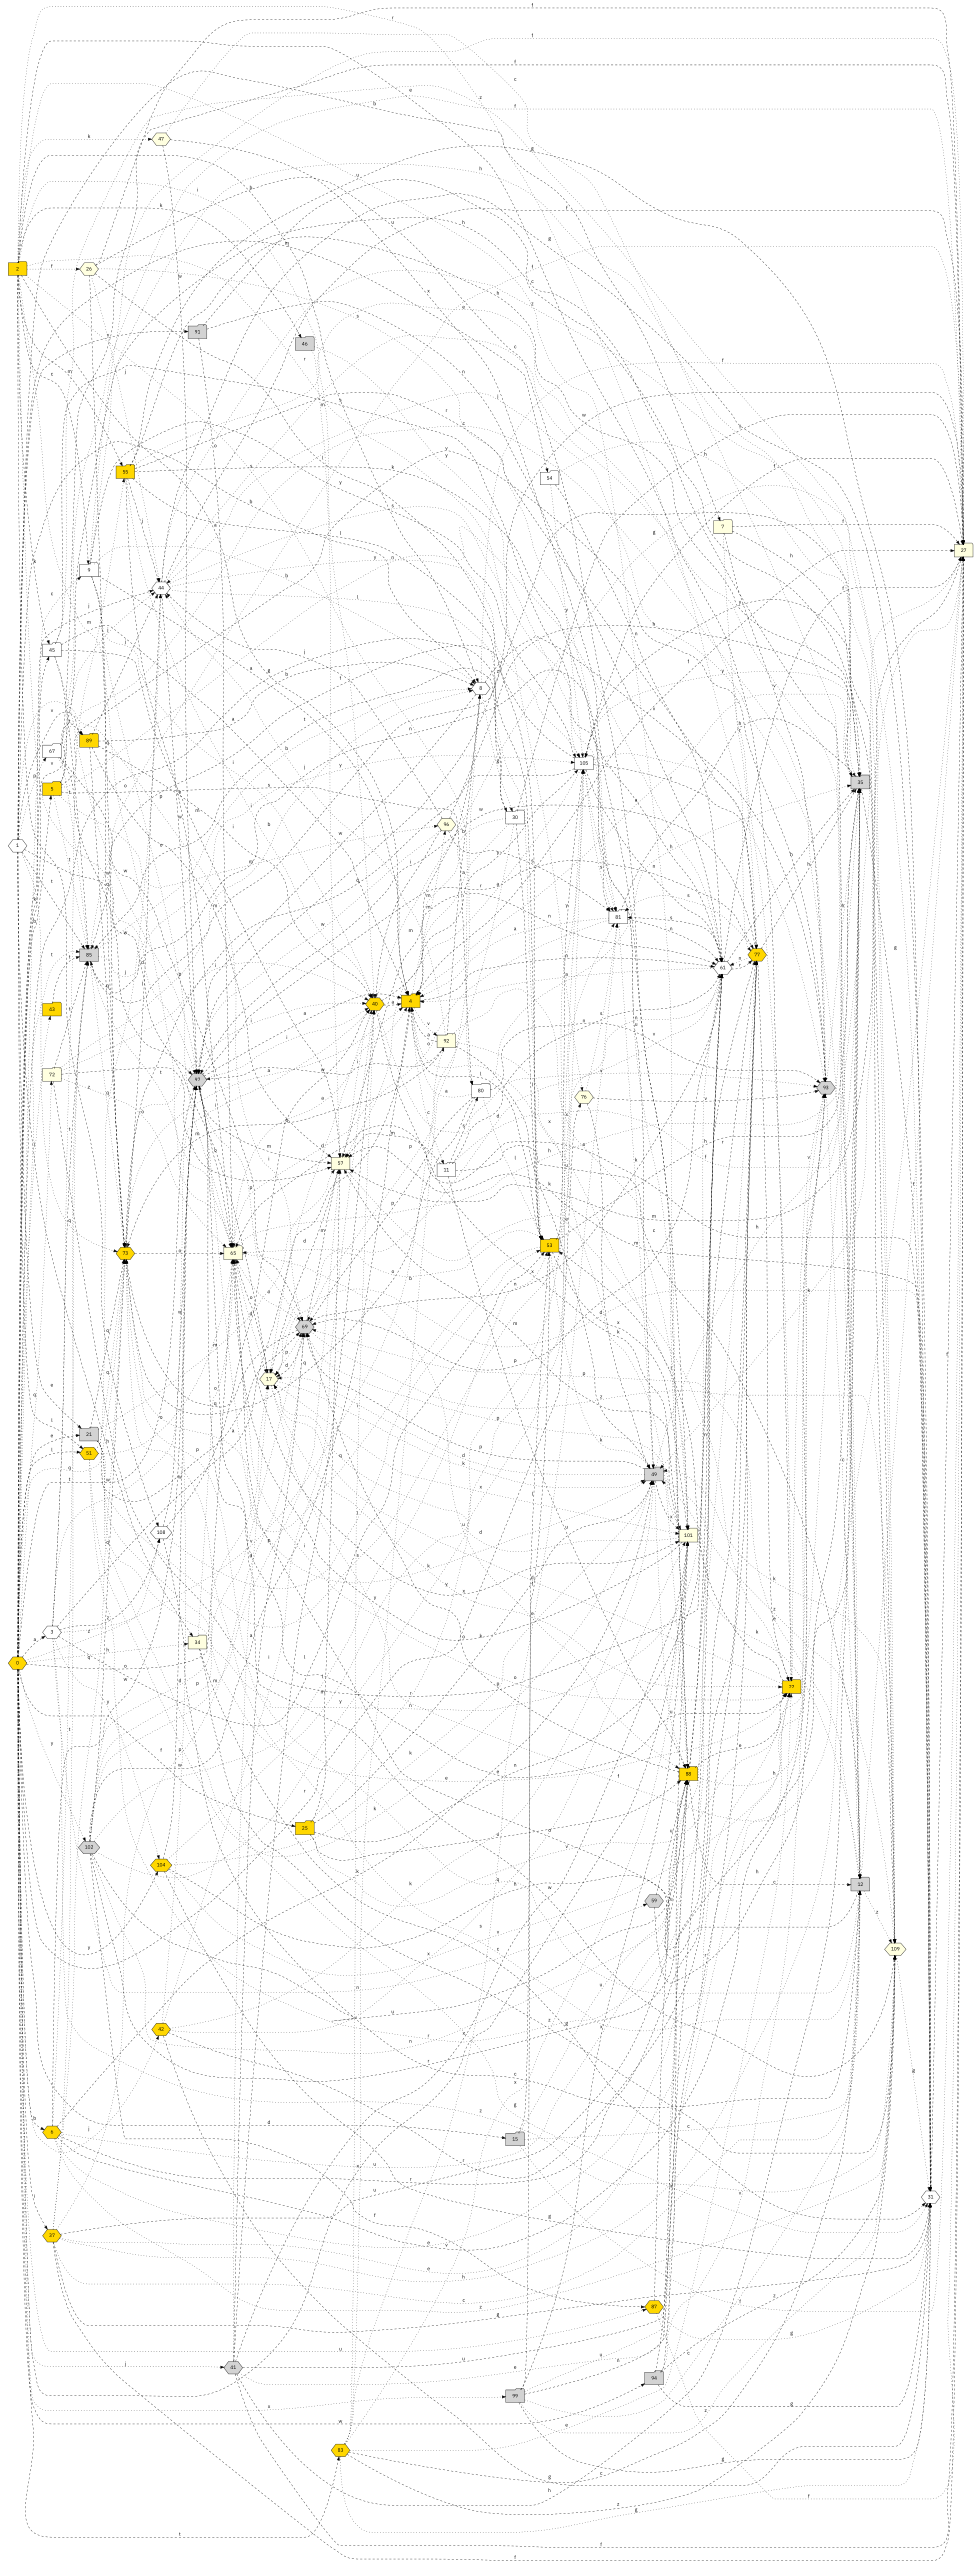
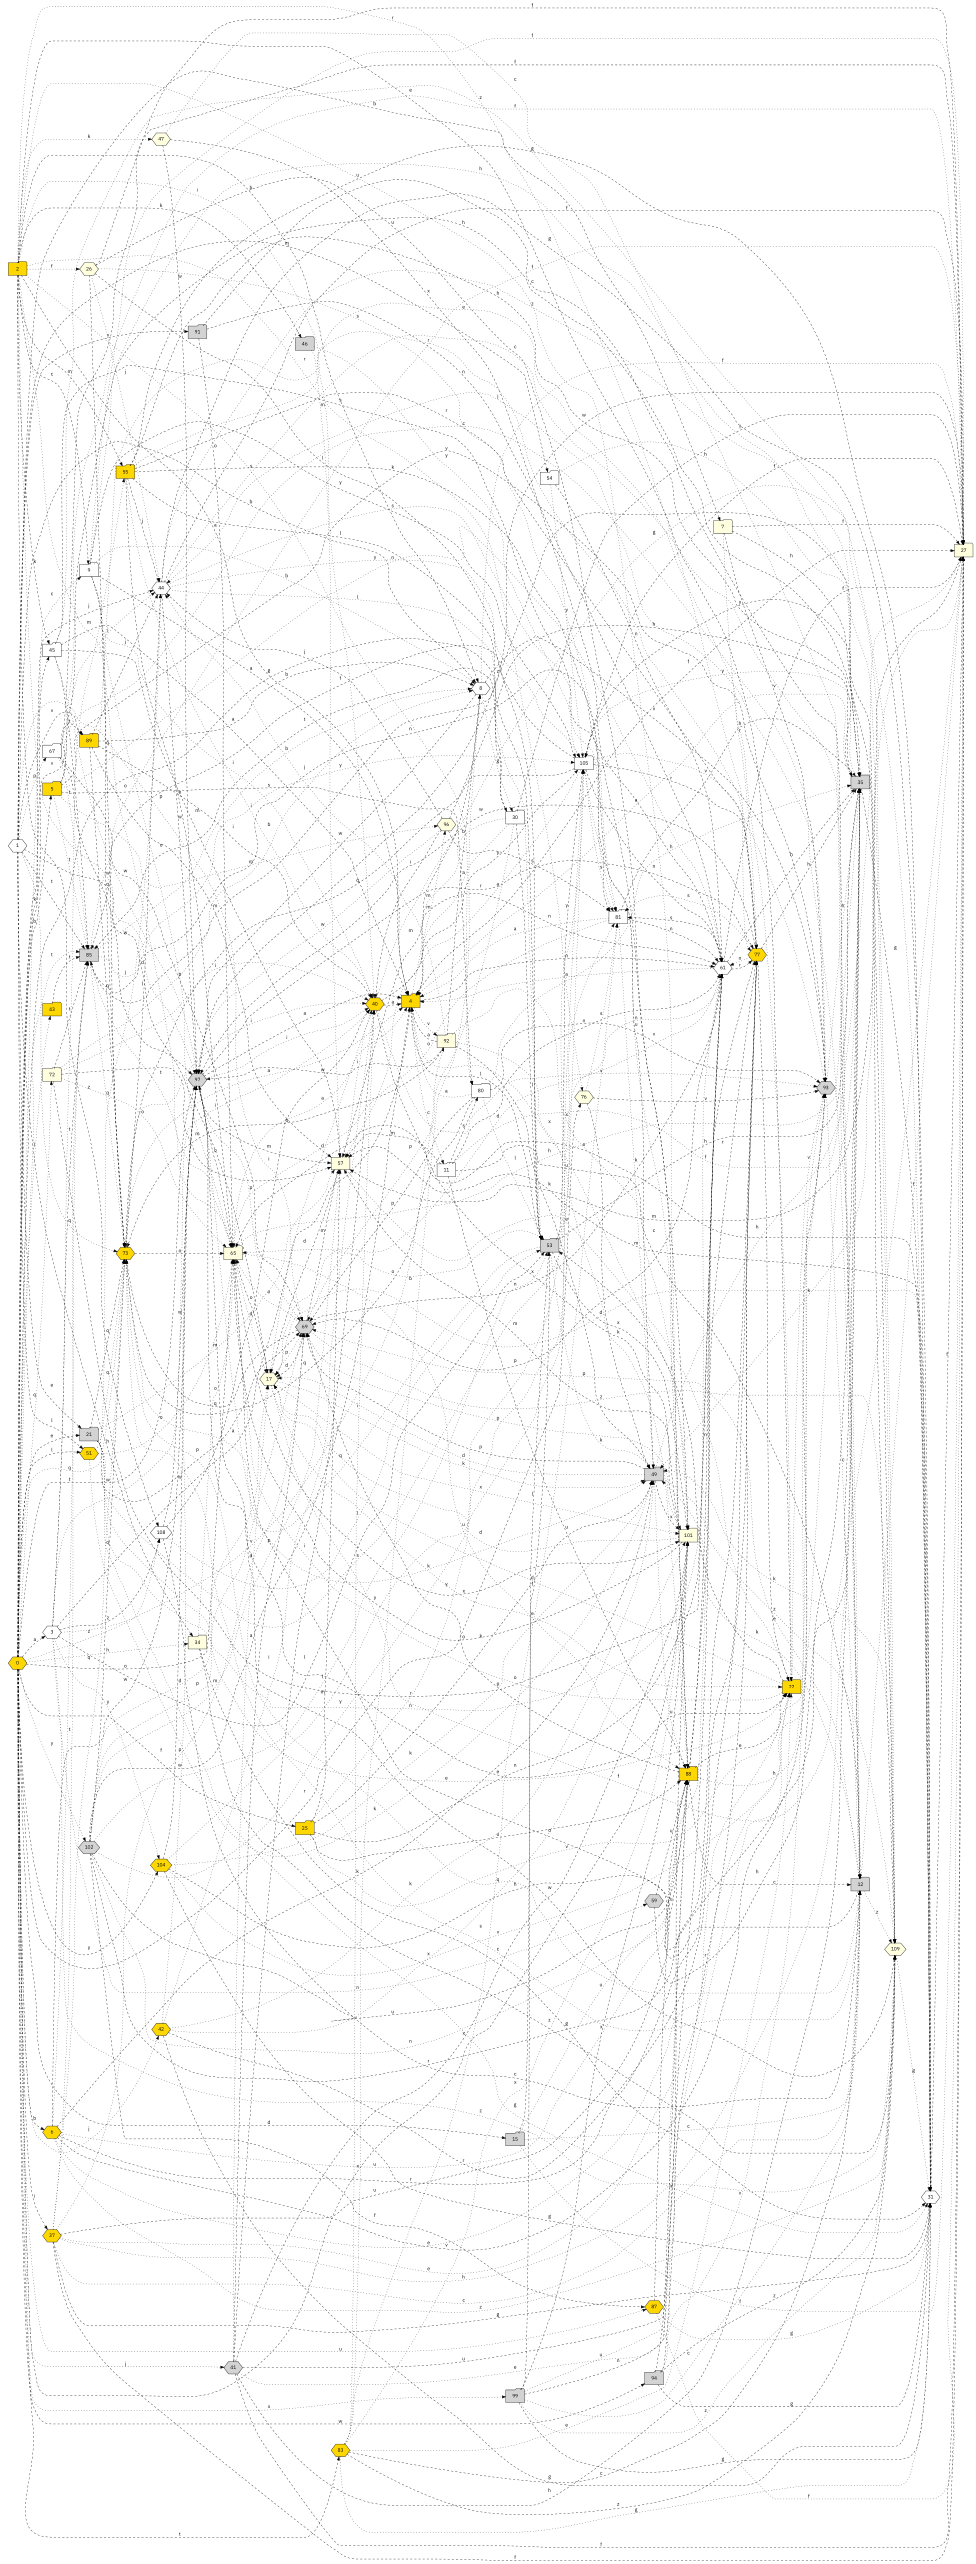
(550, 1246) -> (550, 1246)
(657, 1968) -> (450, 352)
